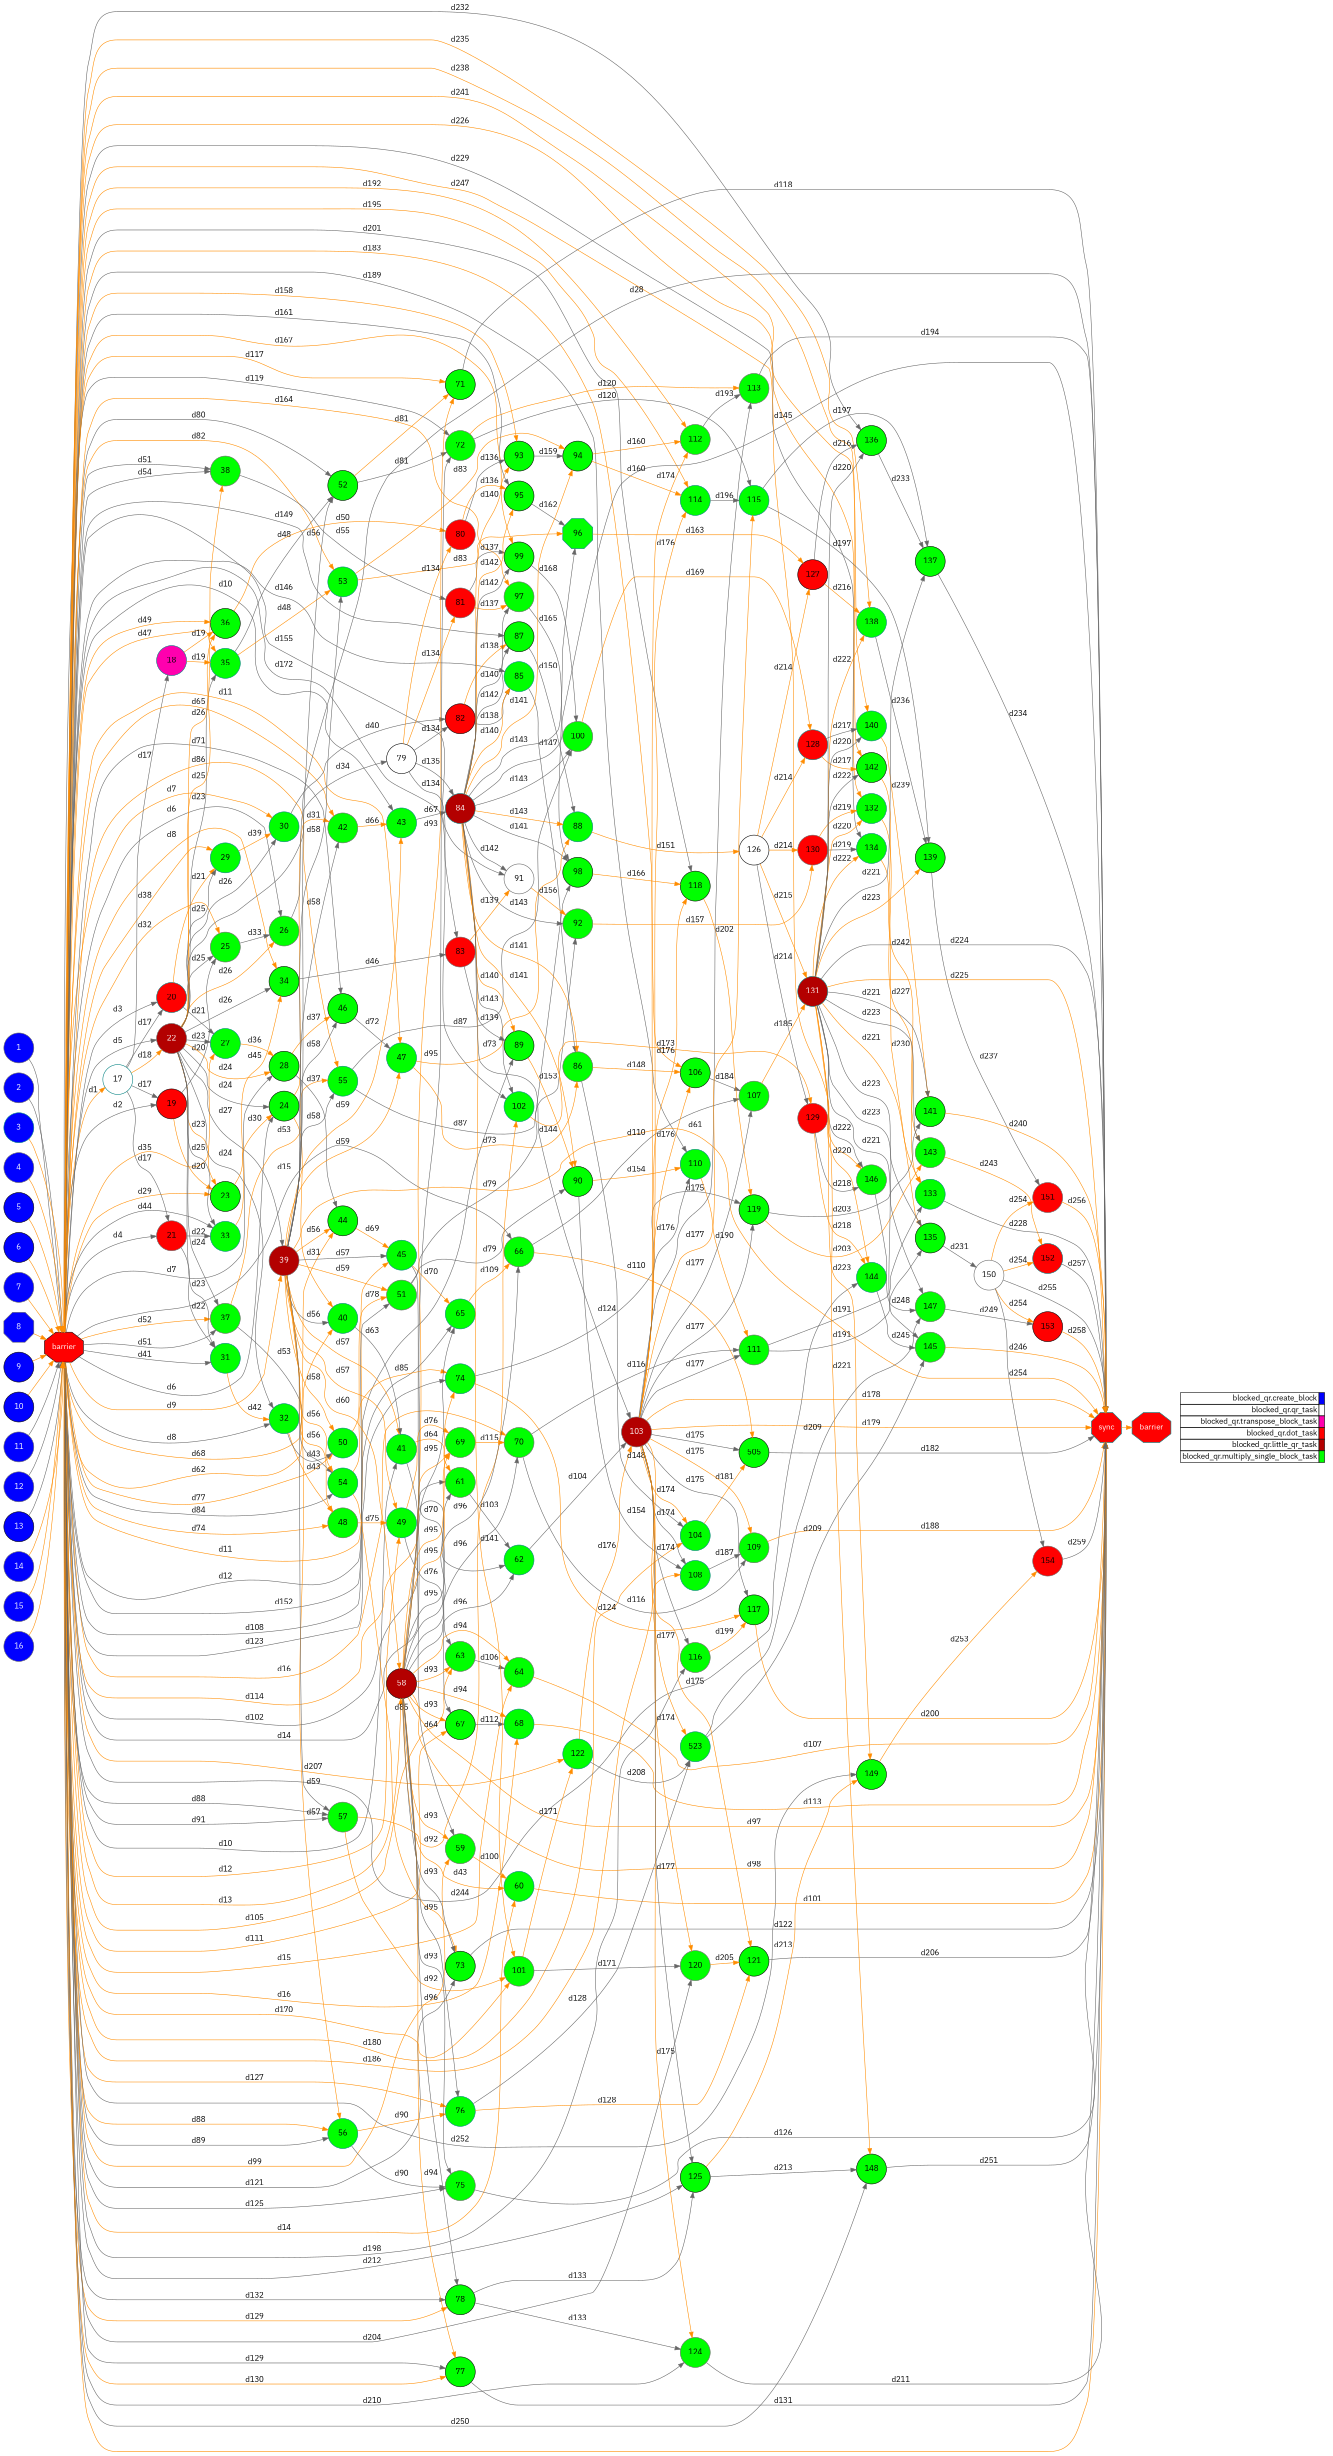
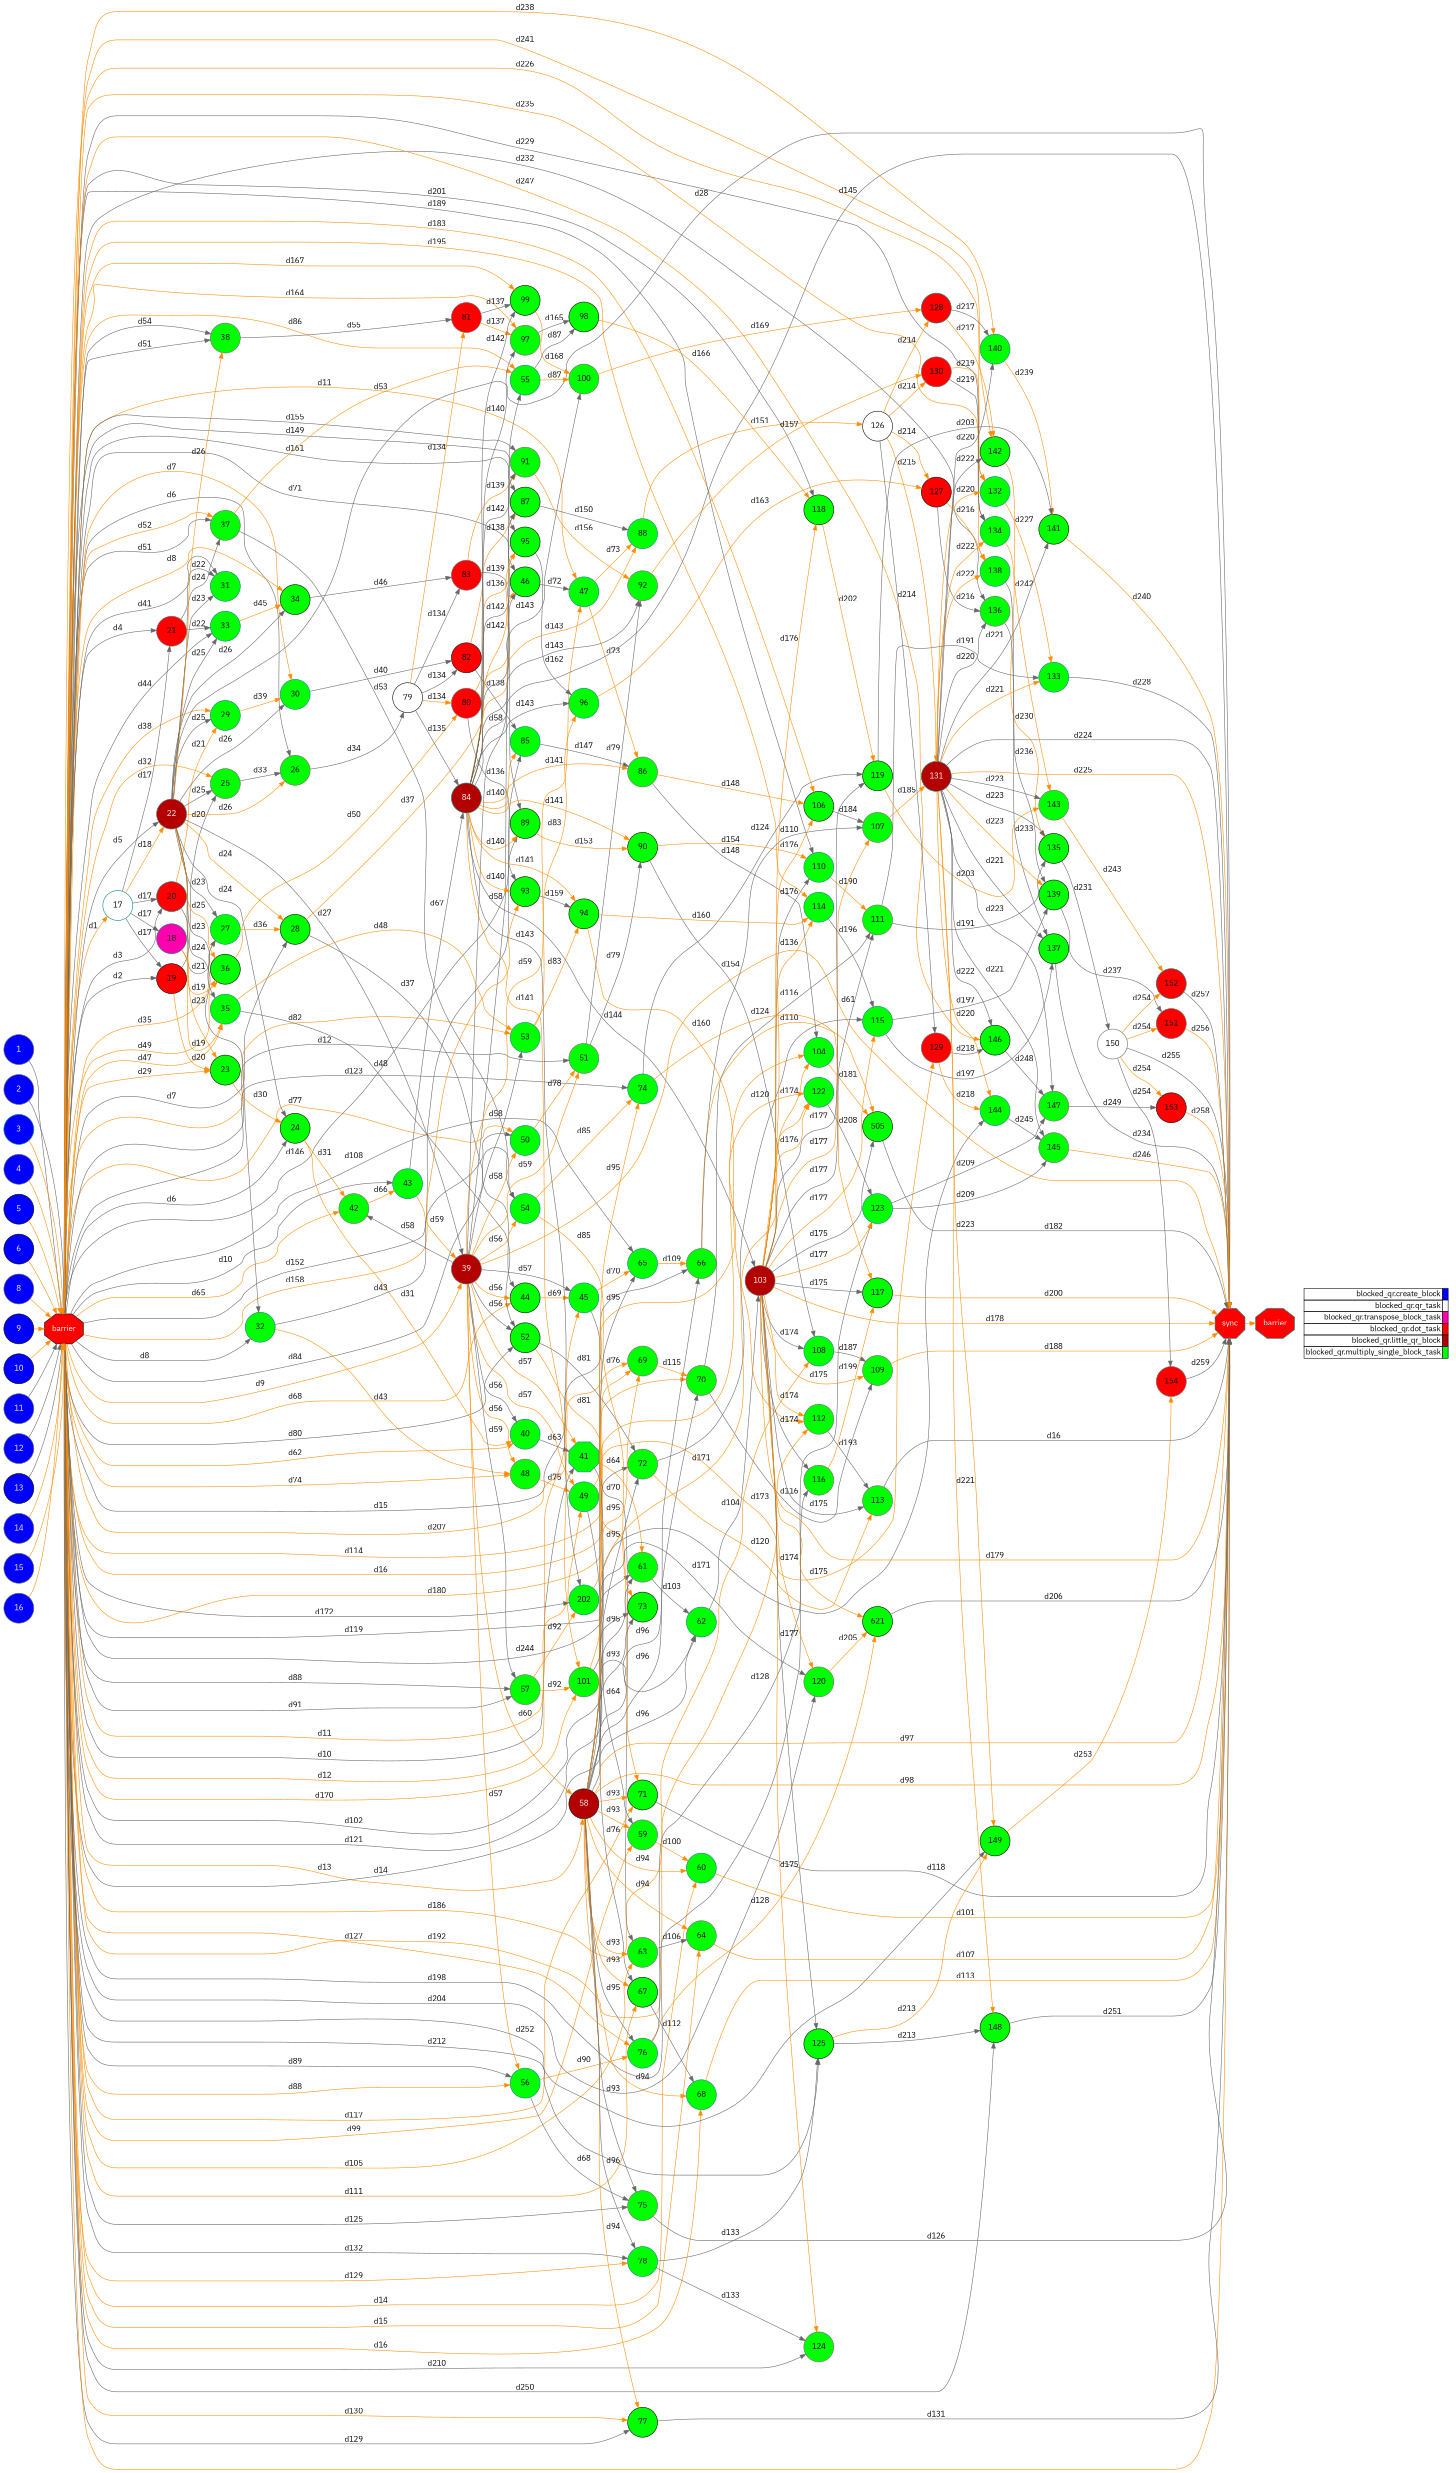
(930, 333) -> (1054, 1436)
(871, 441) -> (995, 611)
(578, 534) -> (584, 703)
(666, 543) -> (789, 943)
(568, 635) -> (541, 347)
(519, 836) -> none
(519, 879) -> (525, 462)
(502, 956) -> (552, 380)
(378, 1059) -> (431, 1229)
(519, 1107) -> (584, 1600)
(871, 1180) -> (995, 1040)
(708, 1272) -> (827, 1153)
(19, 1287) -> none
(19, 1327) -> (19, 1289)
(236, 1400) -> none
(1275, 1445) -> (1396, 1341)
(402, 1449) -> (584, 1457)
(599, 1601) -> (783, 1154)
(695, 1747) -> (878, 1209)
(460, 1873) -> (643, 1859)
(1008, 1929) -> none
(754, 1961) -> (878, 1621)
(1086, 2173) -> none
(402, 2174) -> (584, 2159)
(460, 2300) -> (643, 2262)
